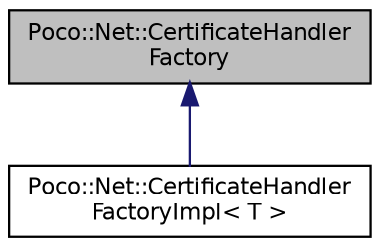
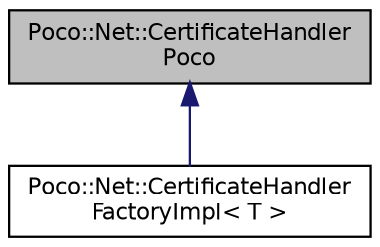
(190, 47) -> (190, 47)
